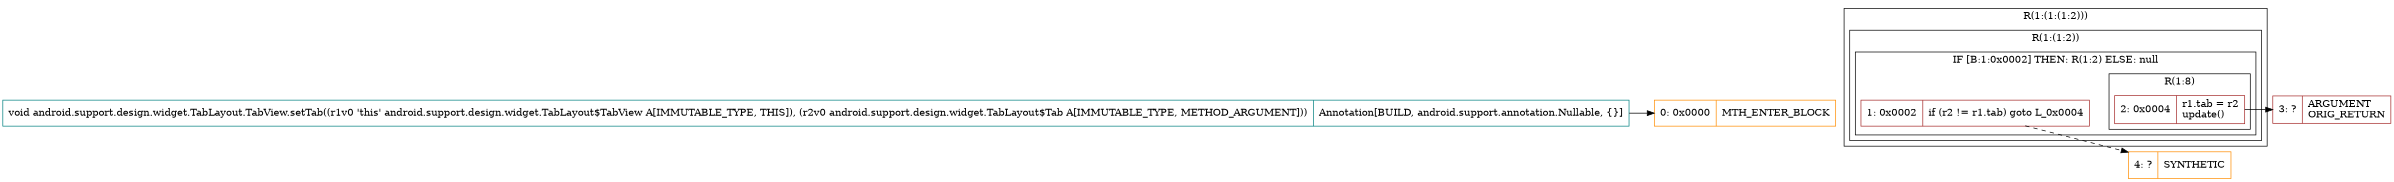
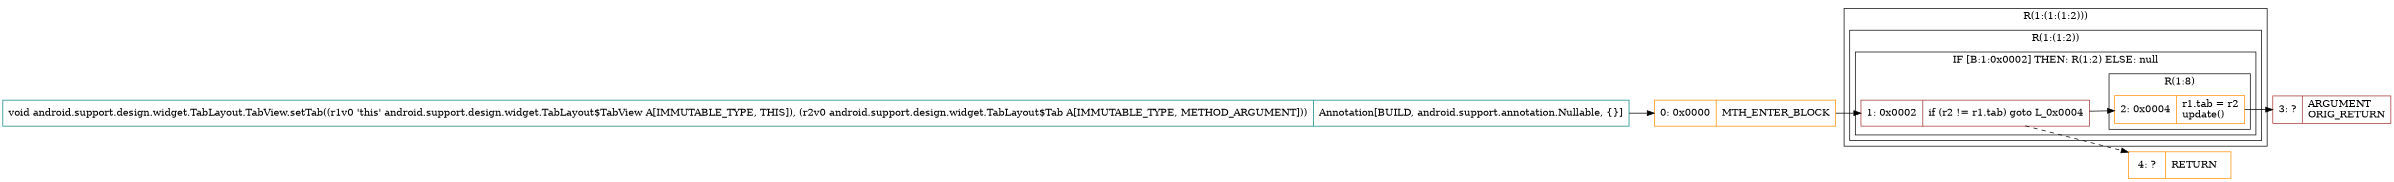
(2180, 110) -> (2180, 110)
none -> (2099, 111)
none -> (1845, 113)
(2194, 165) -> (2194, 165)
